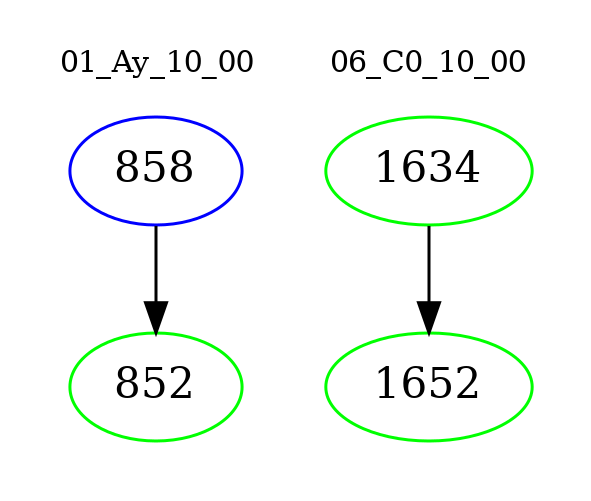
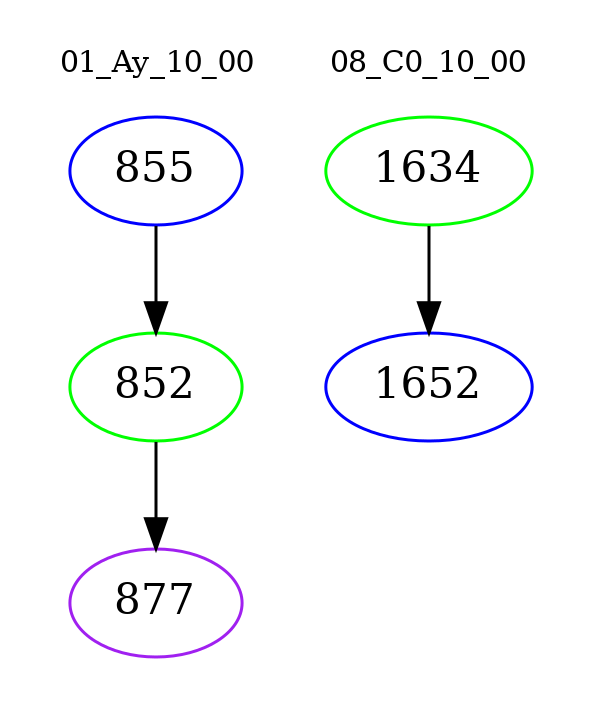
(429, 64) -> (429, 64)
(156, 171) -> (156, 171)
(429, 387) -> (429, 387)
none -> (156, 603)
